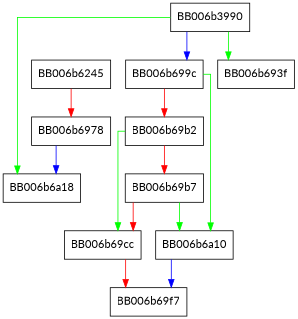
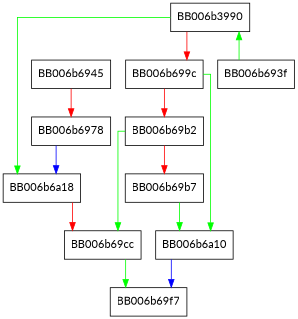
(187, 42) -> (187, 42)
(228, 42) -> (239, 50)
(71, 74) -> (71, 74)
(133, 212) -> (73, 212)
(126, 269) -> (126, 269)
